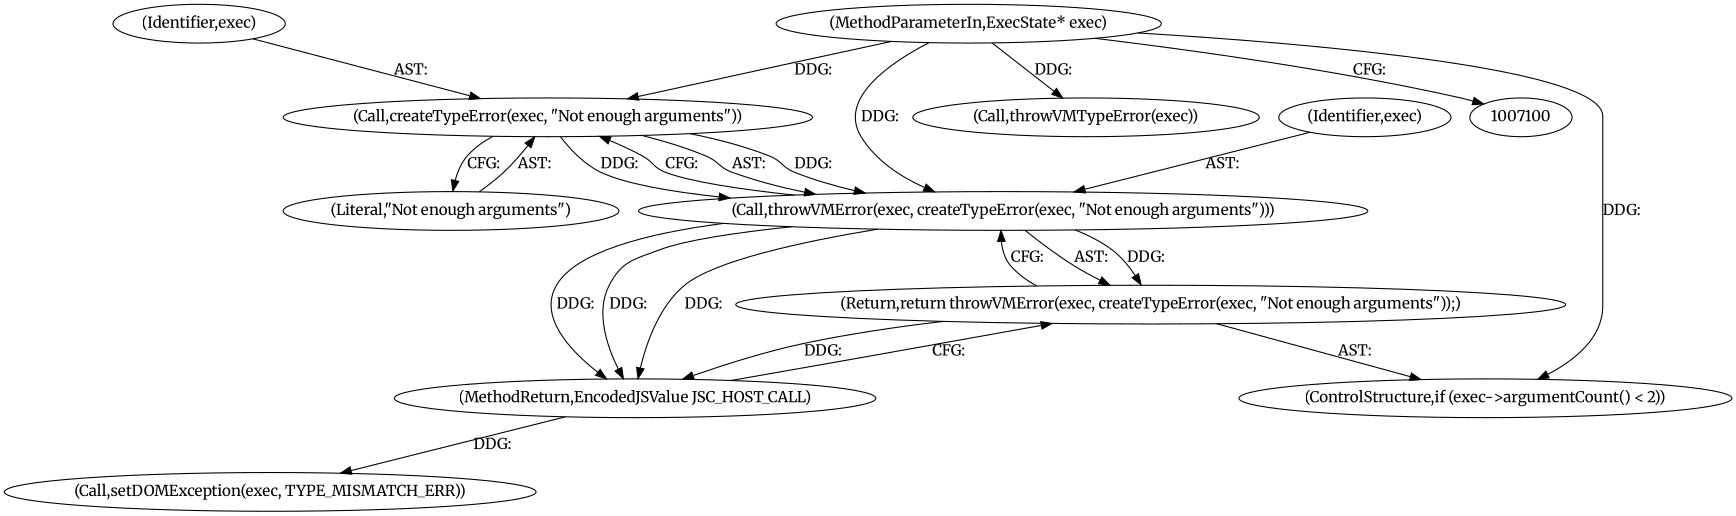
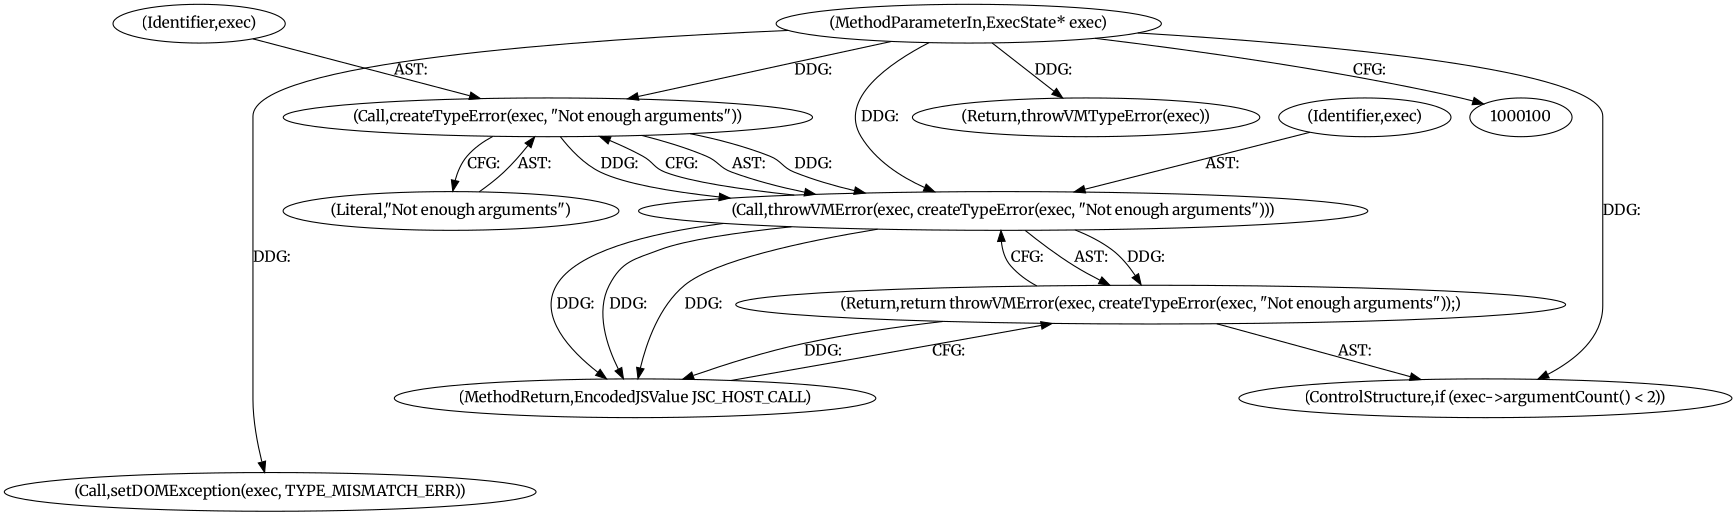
(1086, 117) -> (1086, 117)
(1521, 117) -> (1521, 117)
(458, 444) -> (342, 73)
